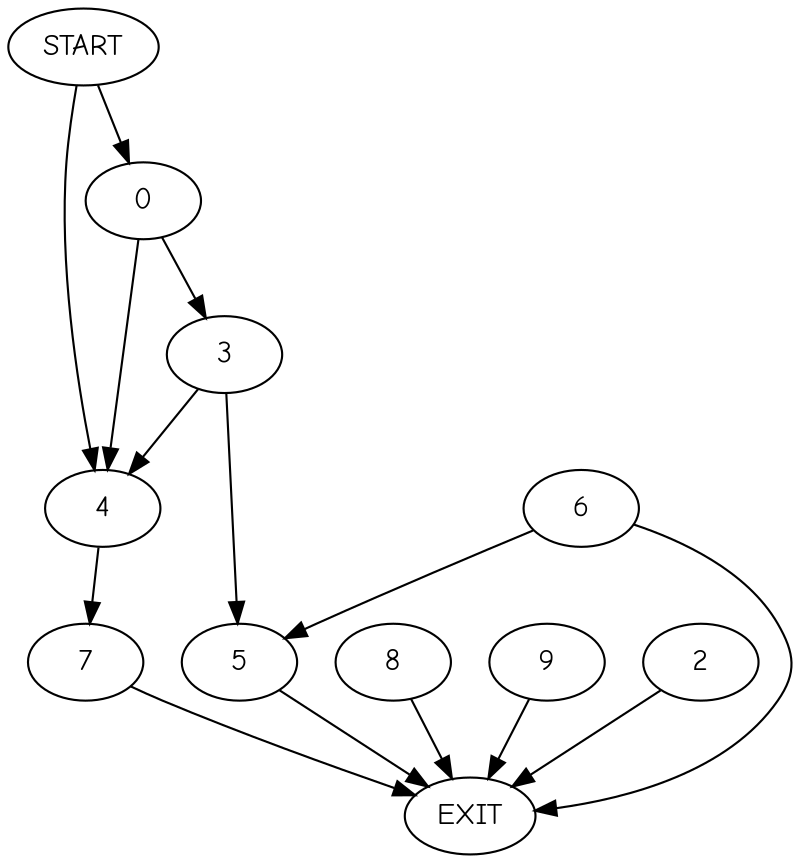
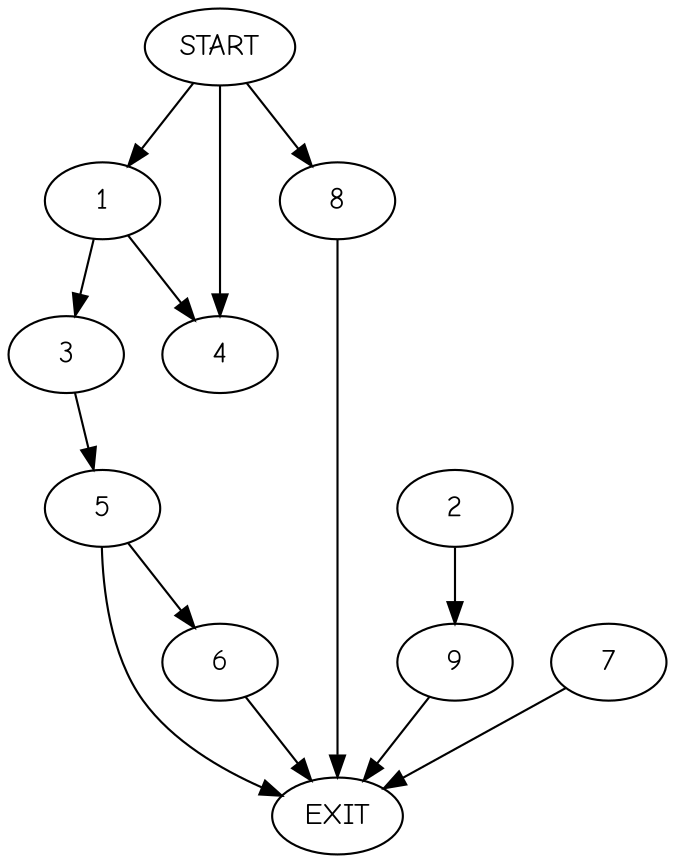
none -> (272, 116)
(143, 201) -> (103, 201)
(170, 423) -> none
(95, 575) -> none
(419, 579) -> (155, 577)
(596, 733) -> (455, 575)
